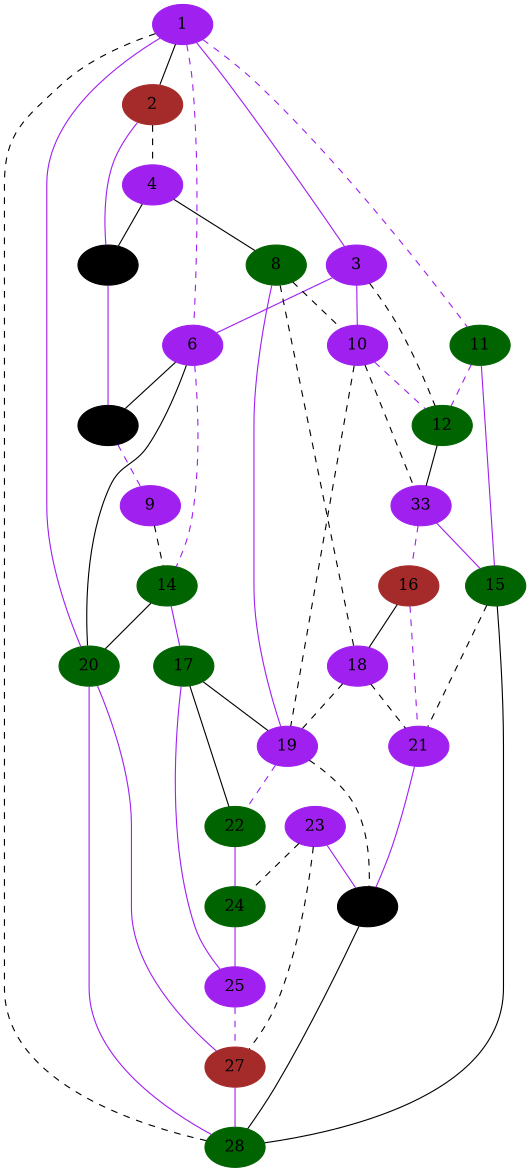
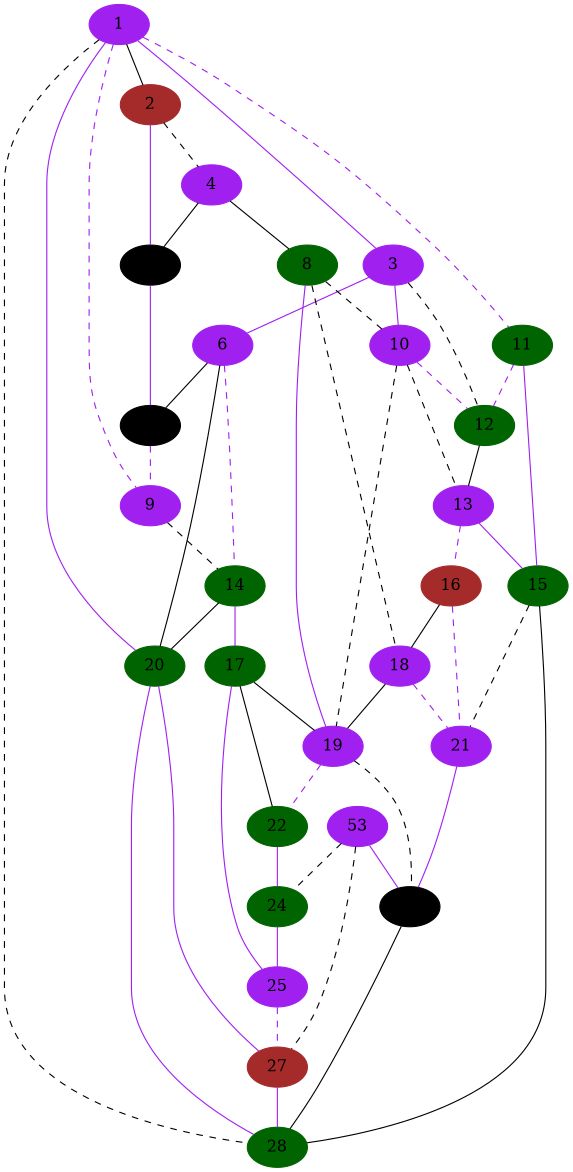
(197, 185) -> (89, 270)
(421, 506) -> (463, 506)
(322, 706) -> (366, 706)
(388, 706) -> (431, 706)
(315, 827) -> (358, 827)
